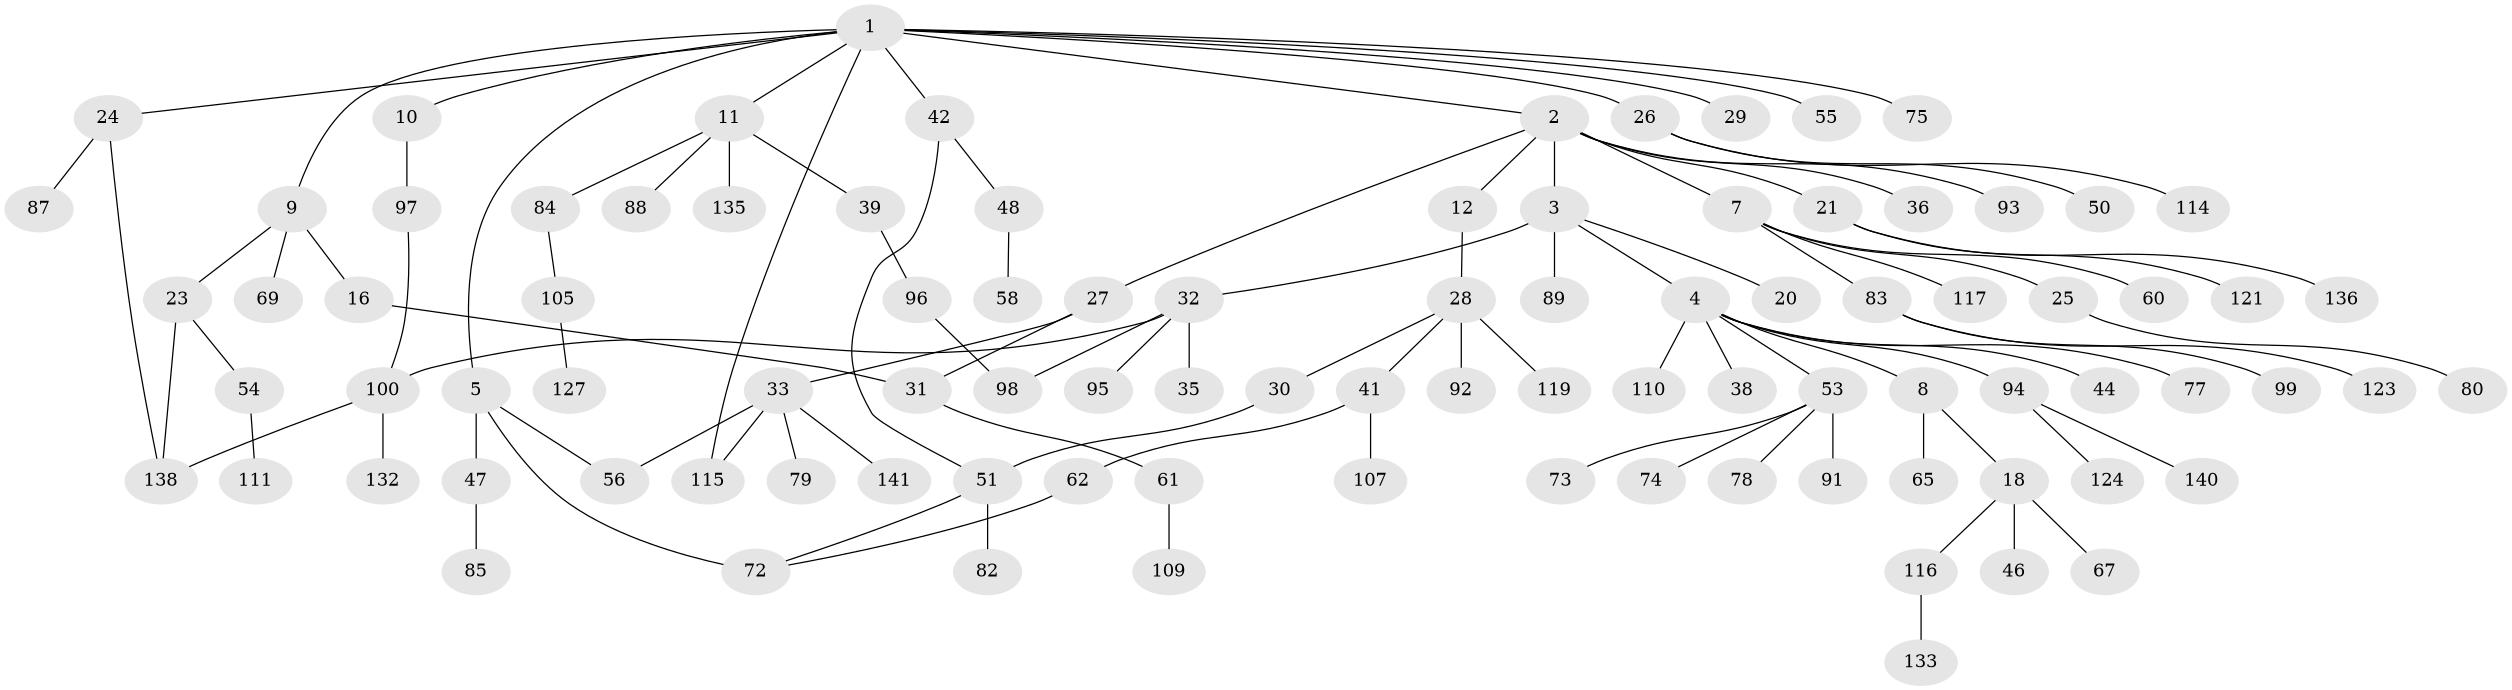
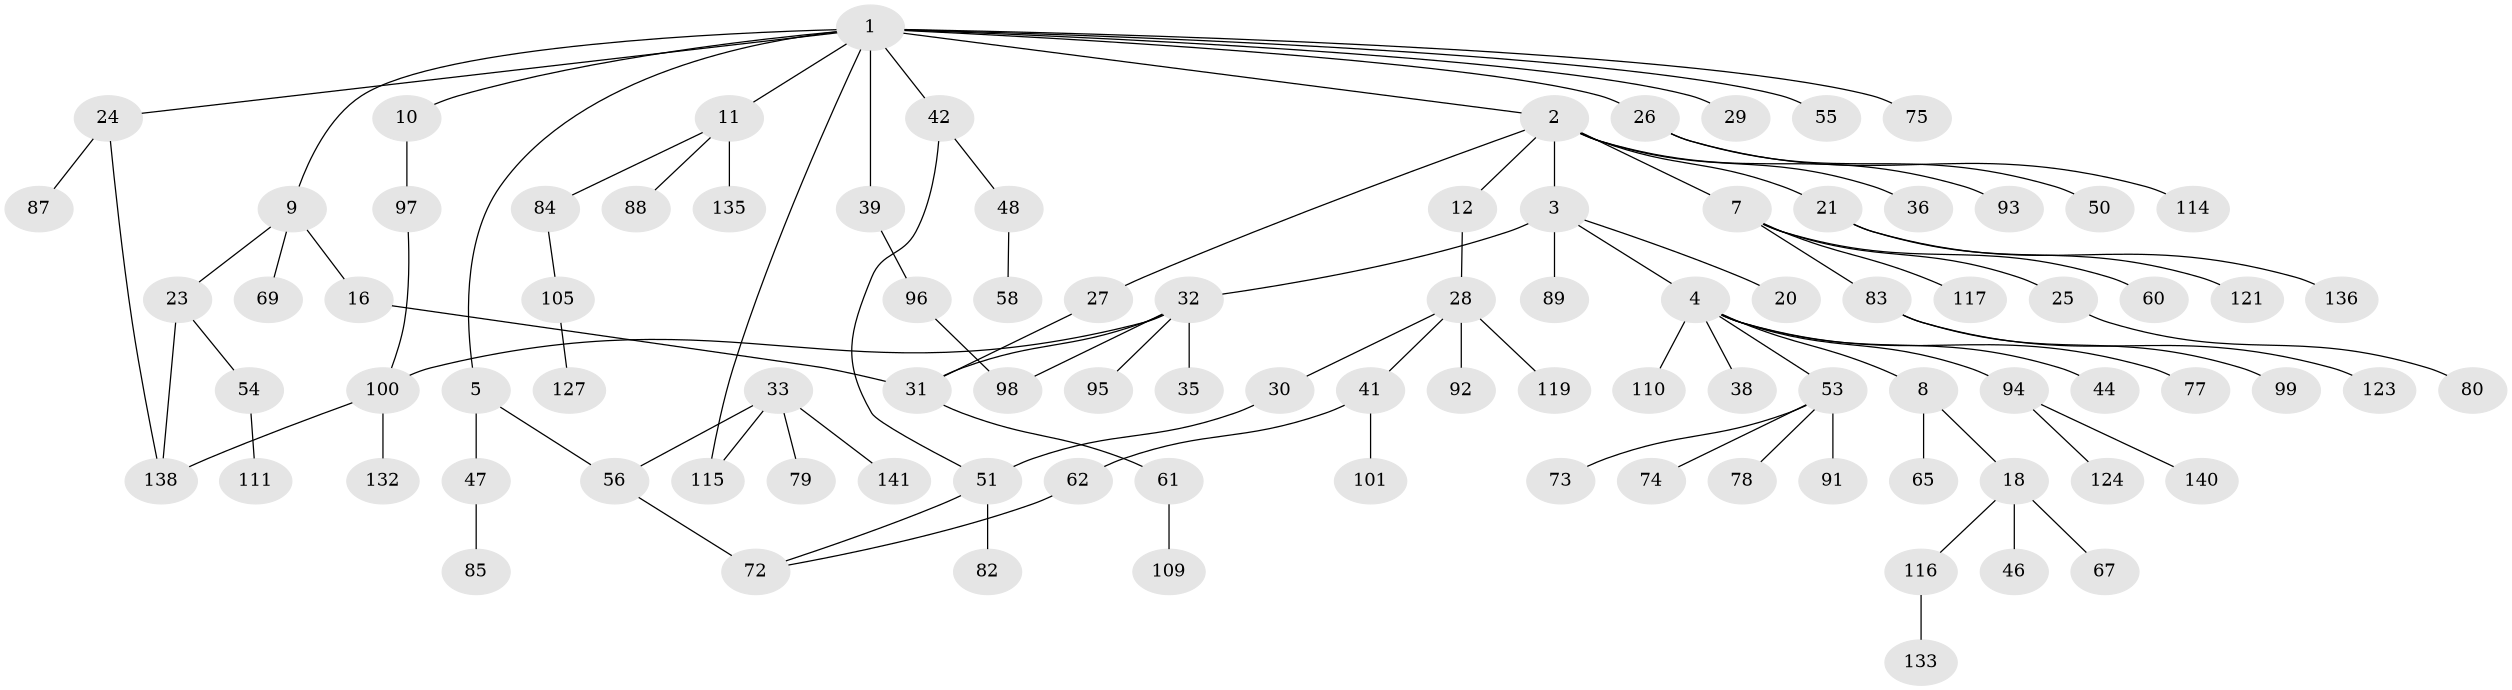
(800, 164) -> (870, 118)
(982, 341) -> none
none -> (1053, 345)
(1371, 481) -> (1371, 481)
(588, 515) -> (685, 527)
